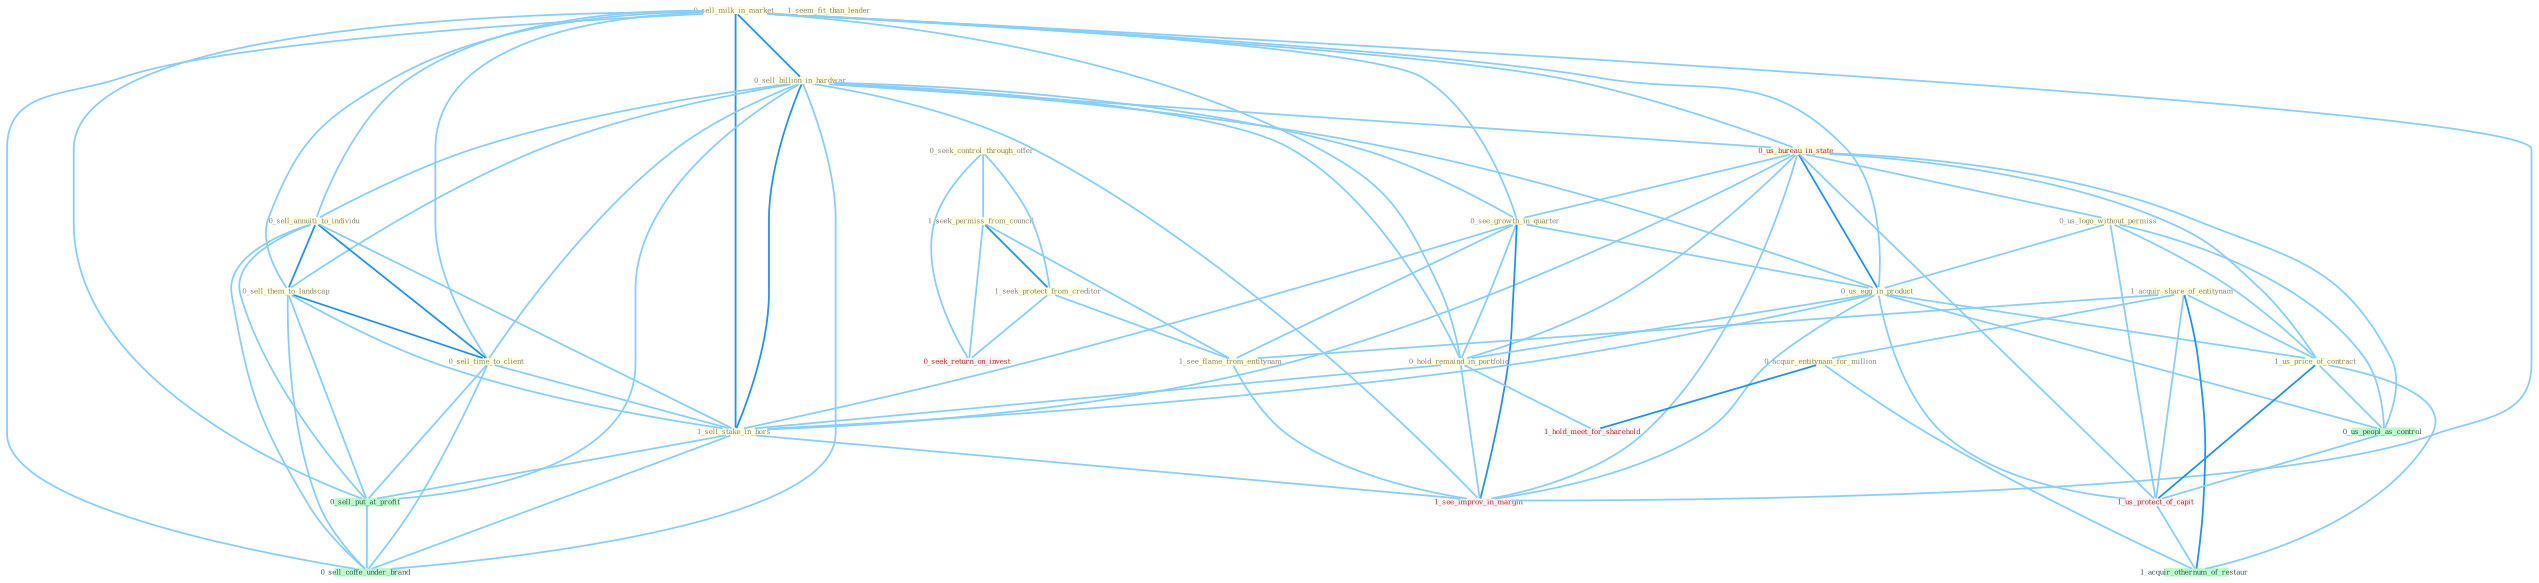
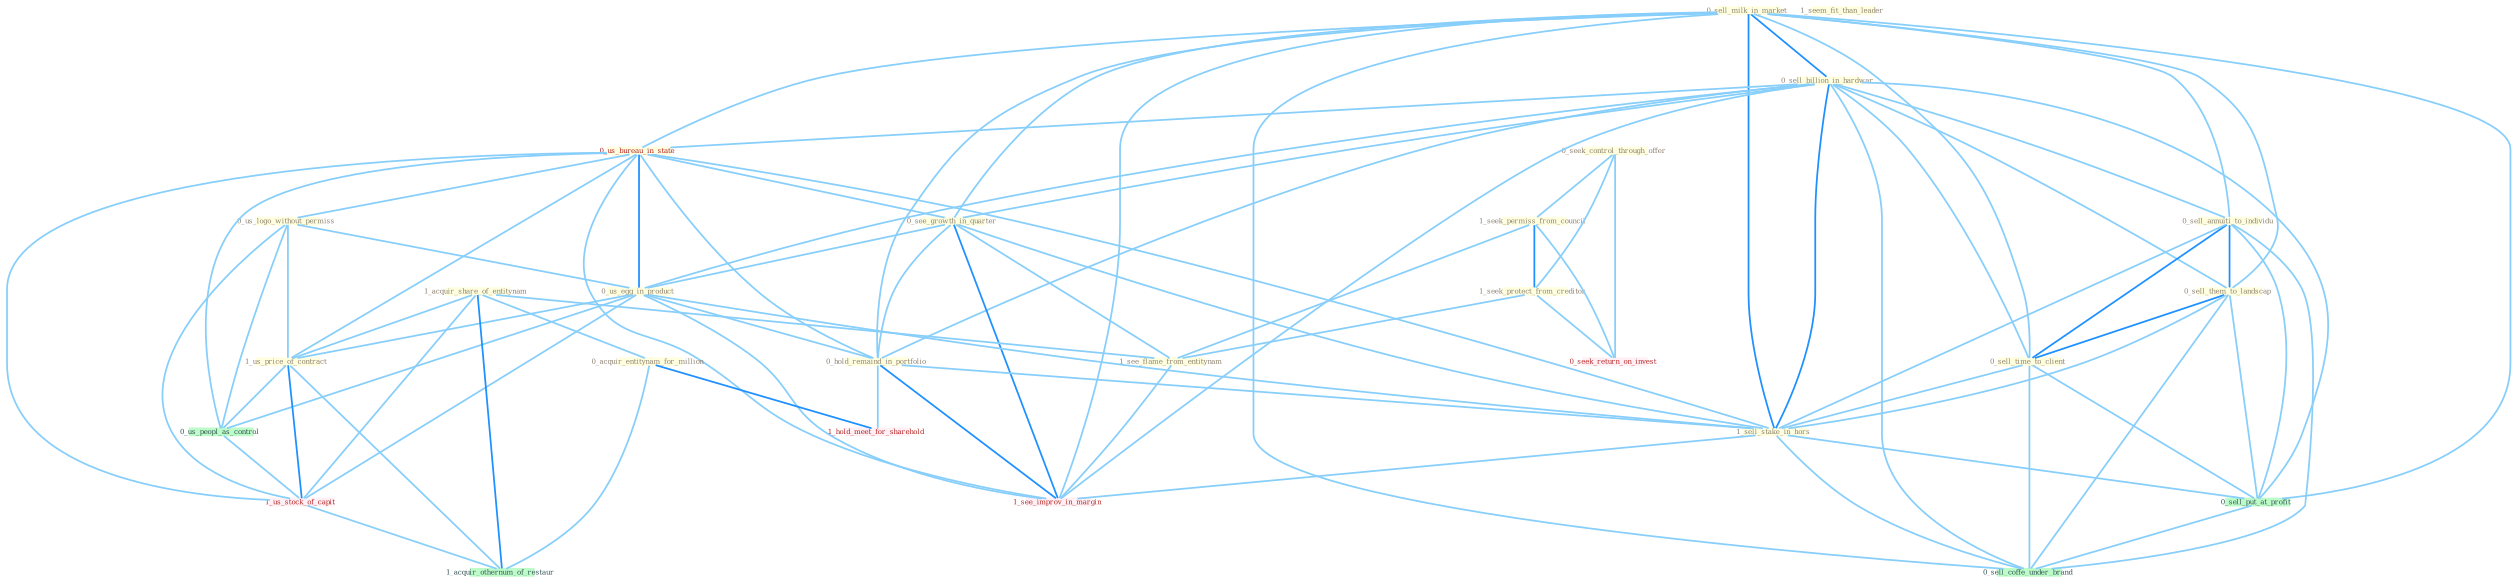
(1636, 83) -> none
(1470, 432) -> (968, 432)
(2156, 502) -> (302, 502)
